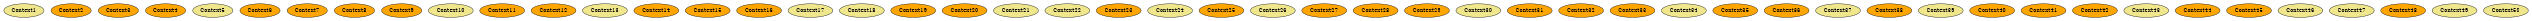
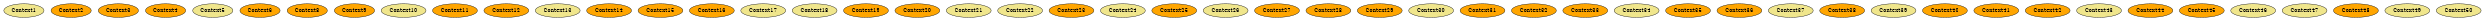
(307, 11) -> none
